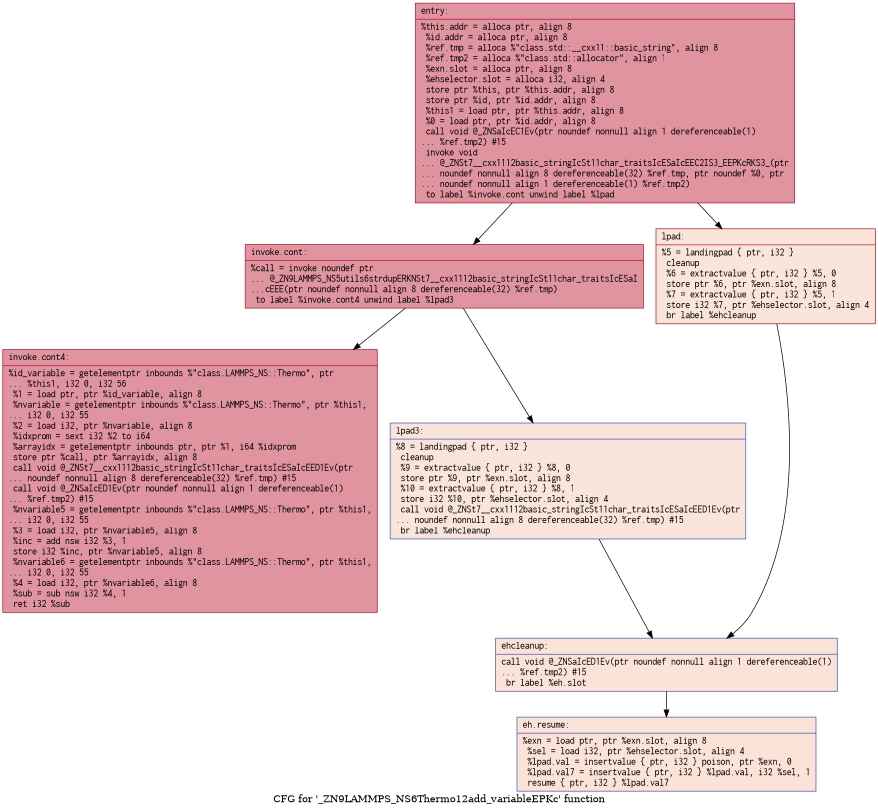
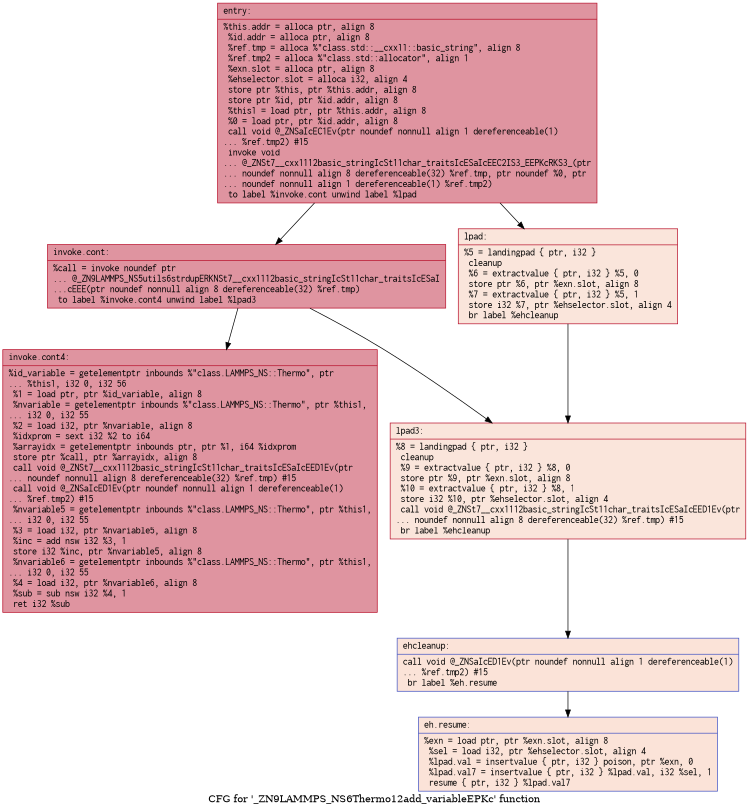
(568, 481) -> (568, 481)
(788, 485) -> (568, 370)
(544, 683) -> (450, 683)
